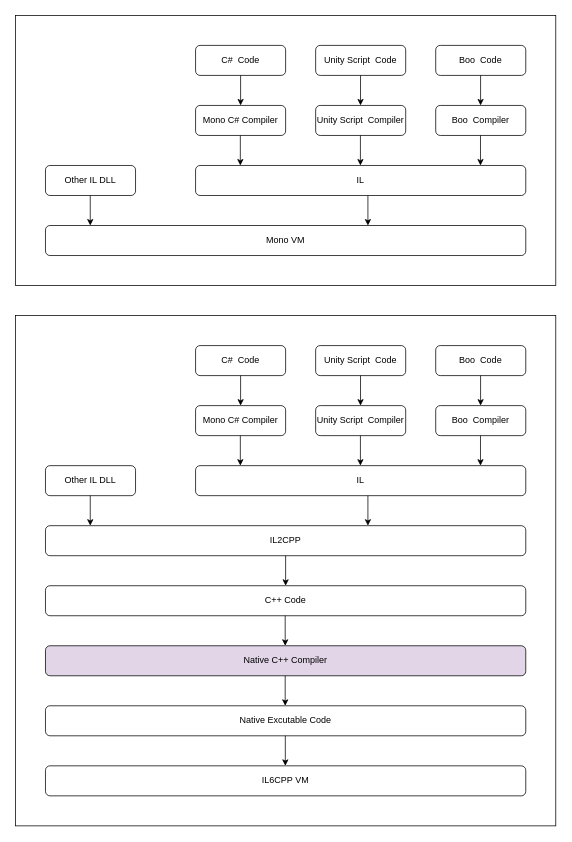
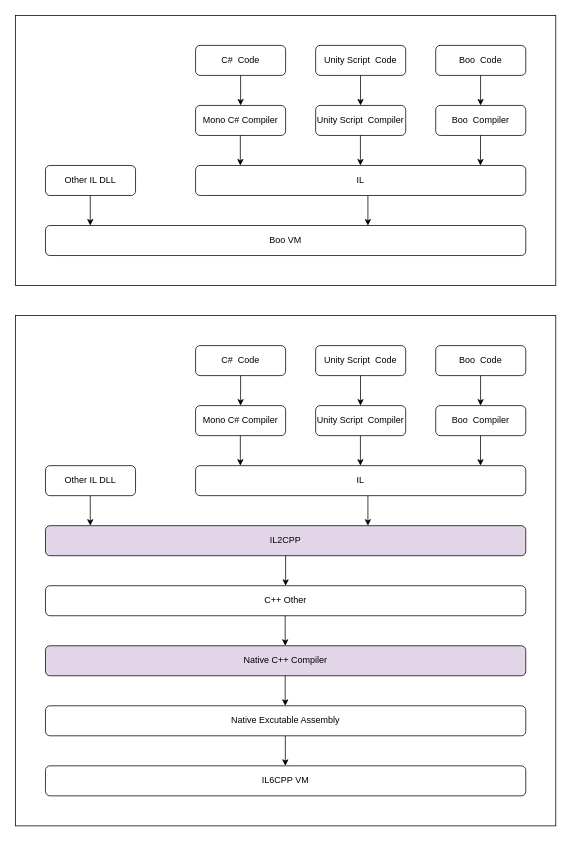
(285, 240) -> (285, 240)
(285, 540) -> (285, 540)
(285, 600) -> (285, 600)
(285, 720) -> (285, 720)
